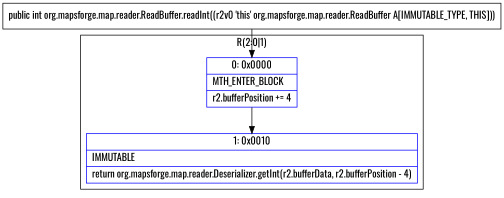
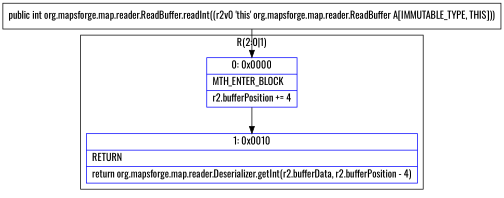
(114, 158) -> (108, 158)
